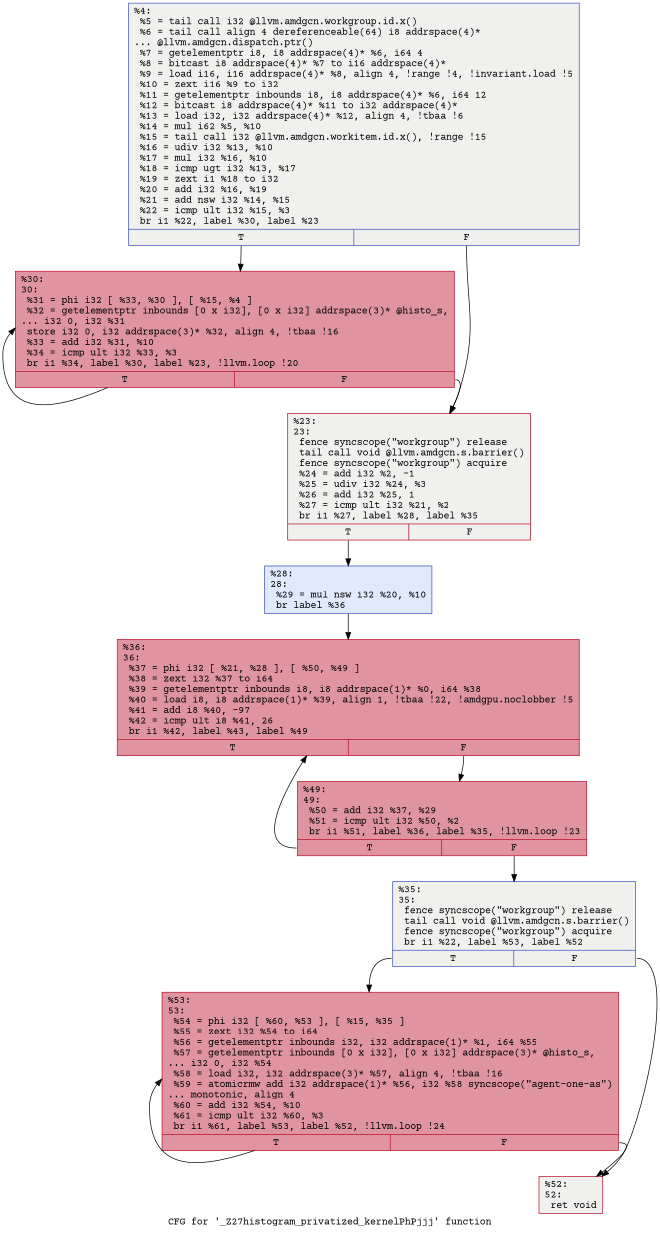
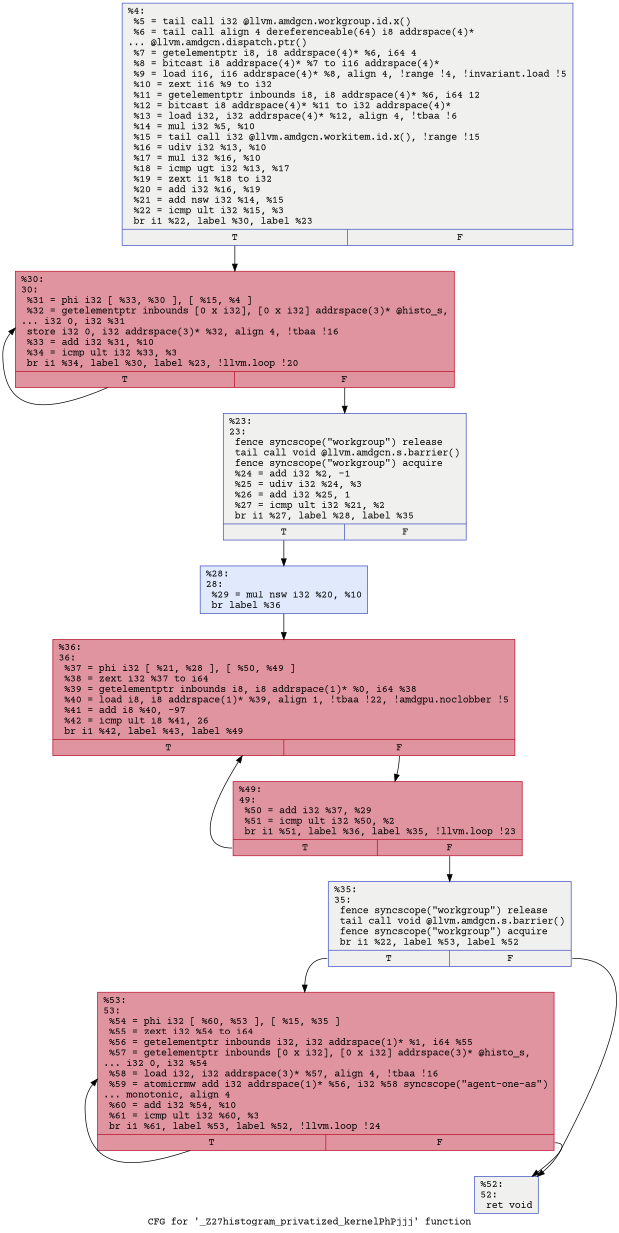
(198, 126) -> (191, 126)
(470, 327) -> none
(409, 477) -> (345, 477)
(571, 1195) -> (506, 1195)
